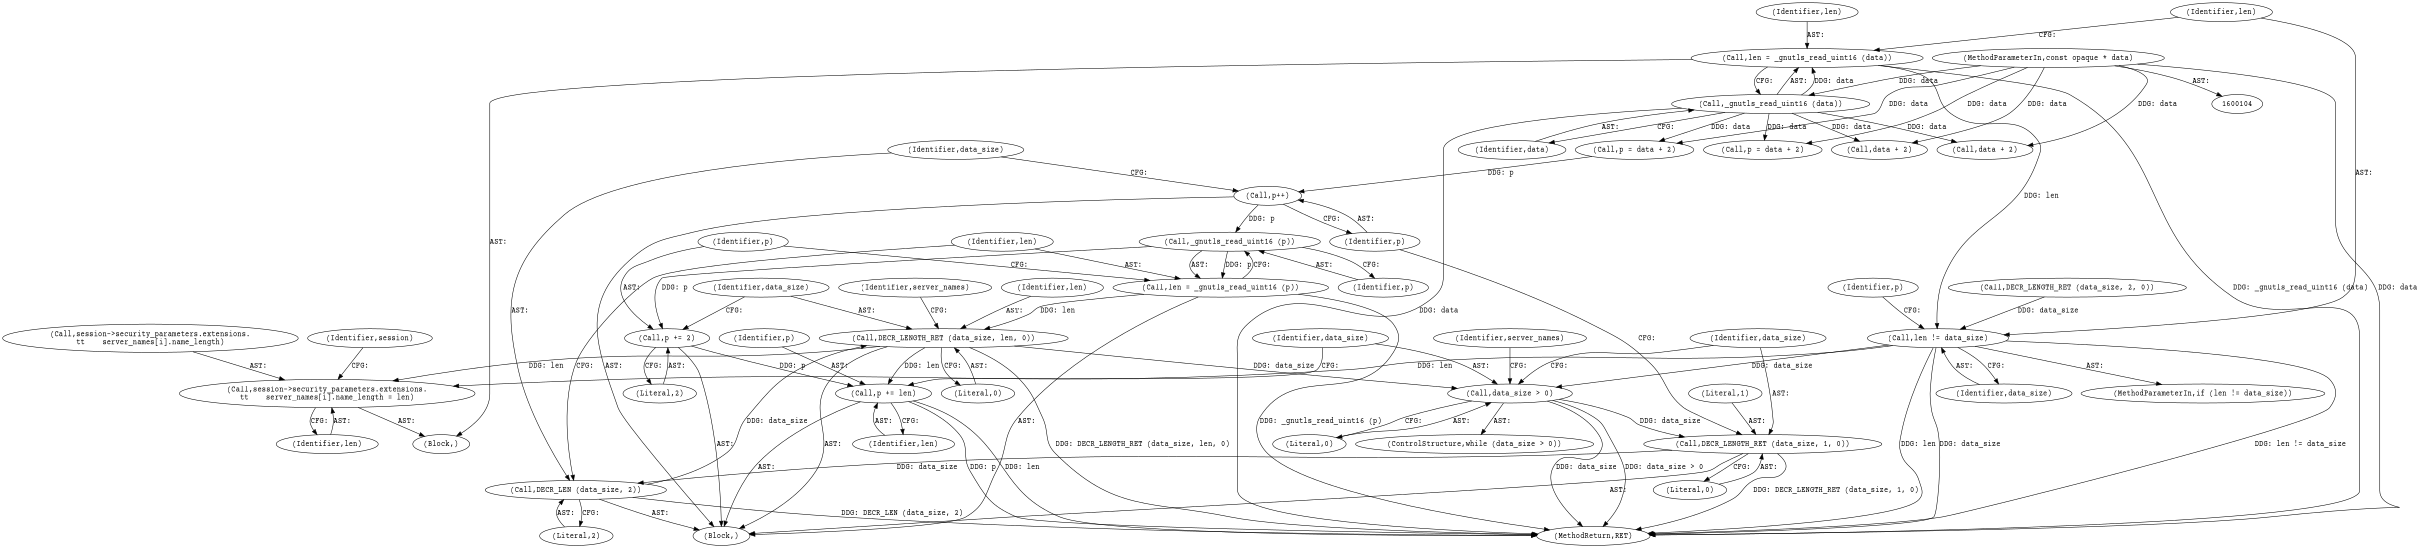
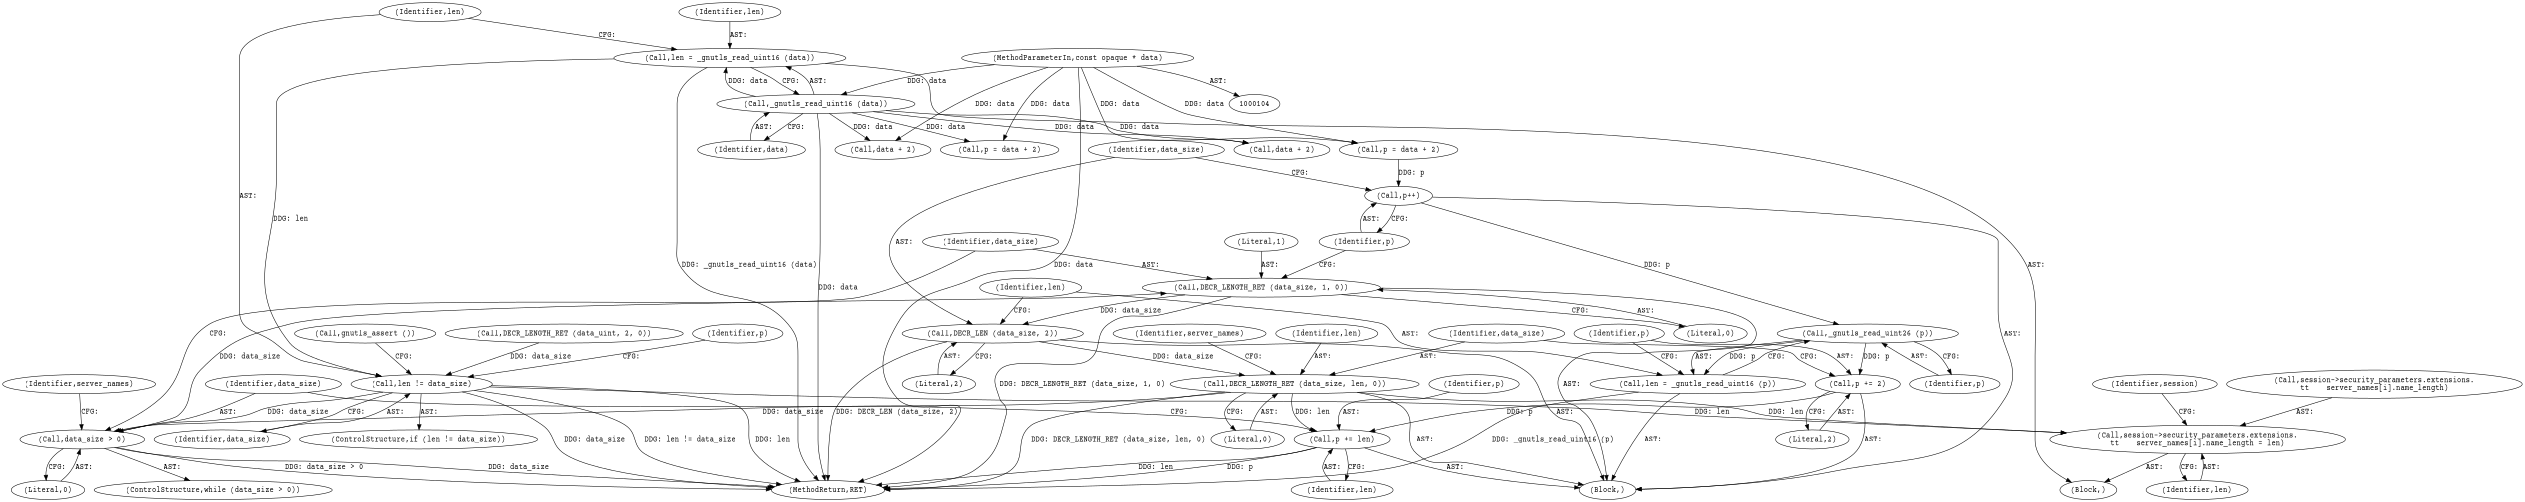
(2237, 104) -> (1254, 104)
(1230, 242) -> (1868, 334)
(2067, 288) -> (564, 334)
(1064, 302) -> none
none -> (365, 334)
(2203, 394) -> (418, 439)
